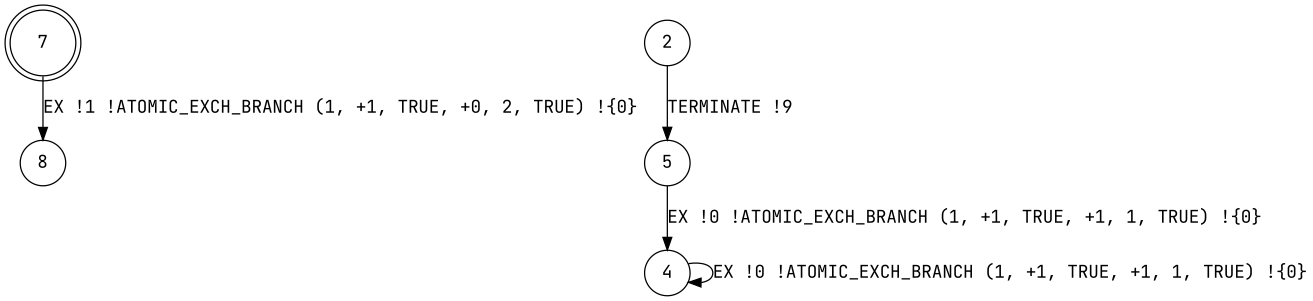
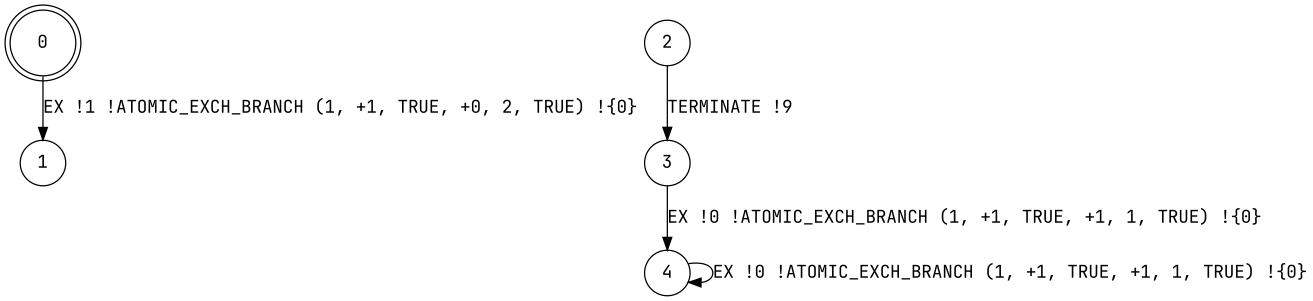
(43, 43) -> (43, 43)
(43, 163) -> (43, 163)
(667, 163) -> (667, 163)
